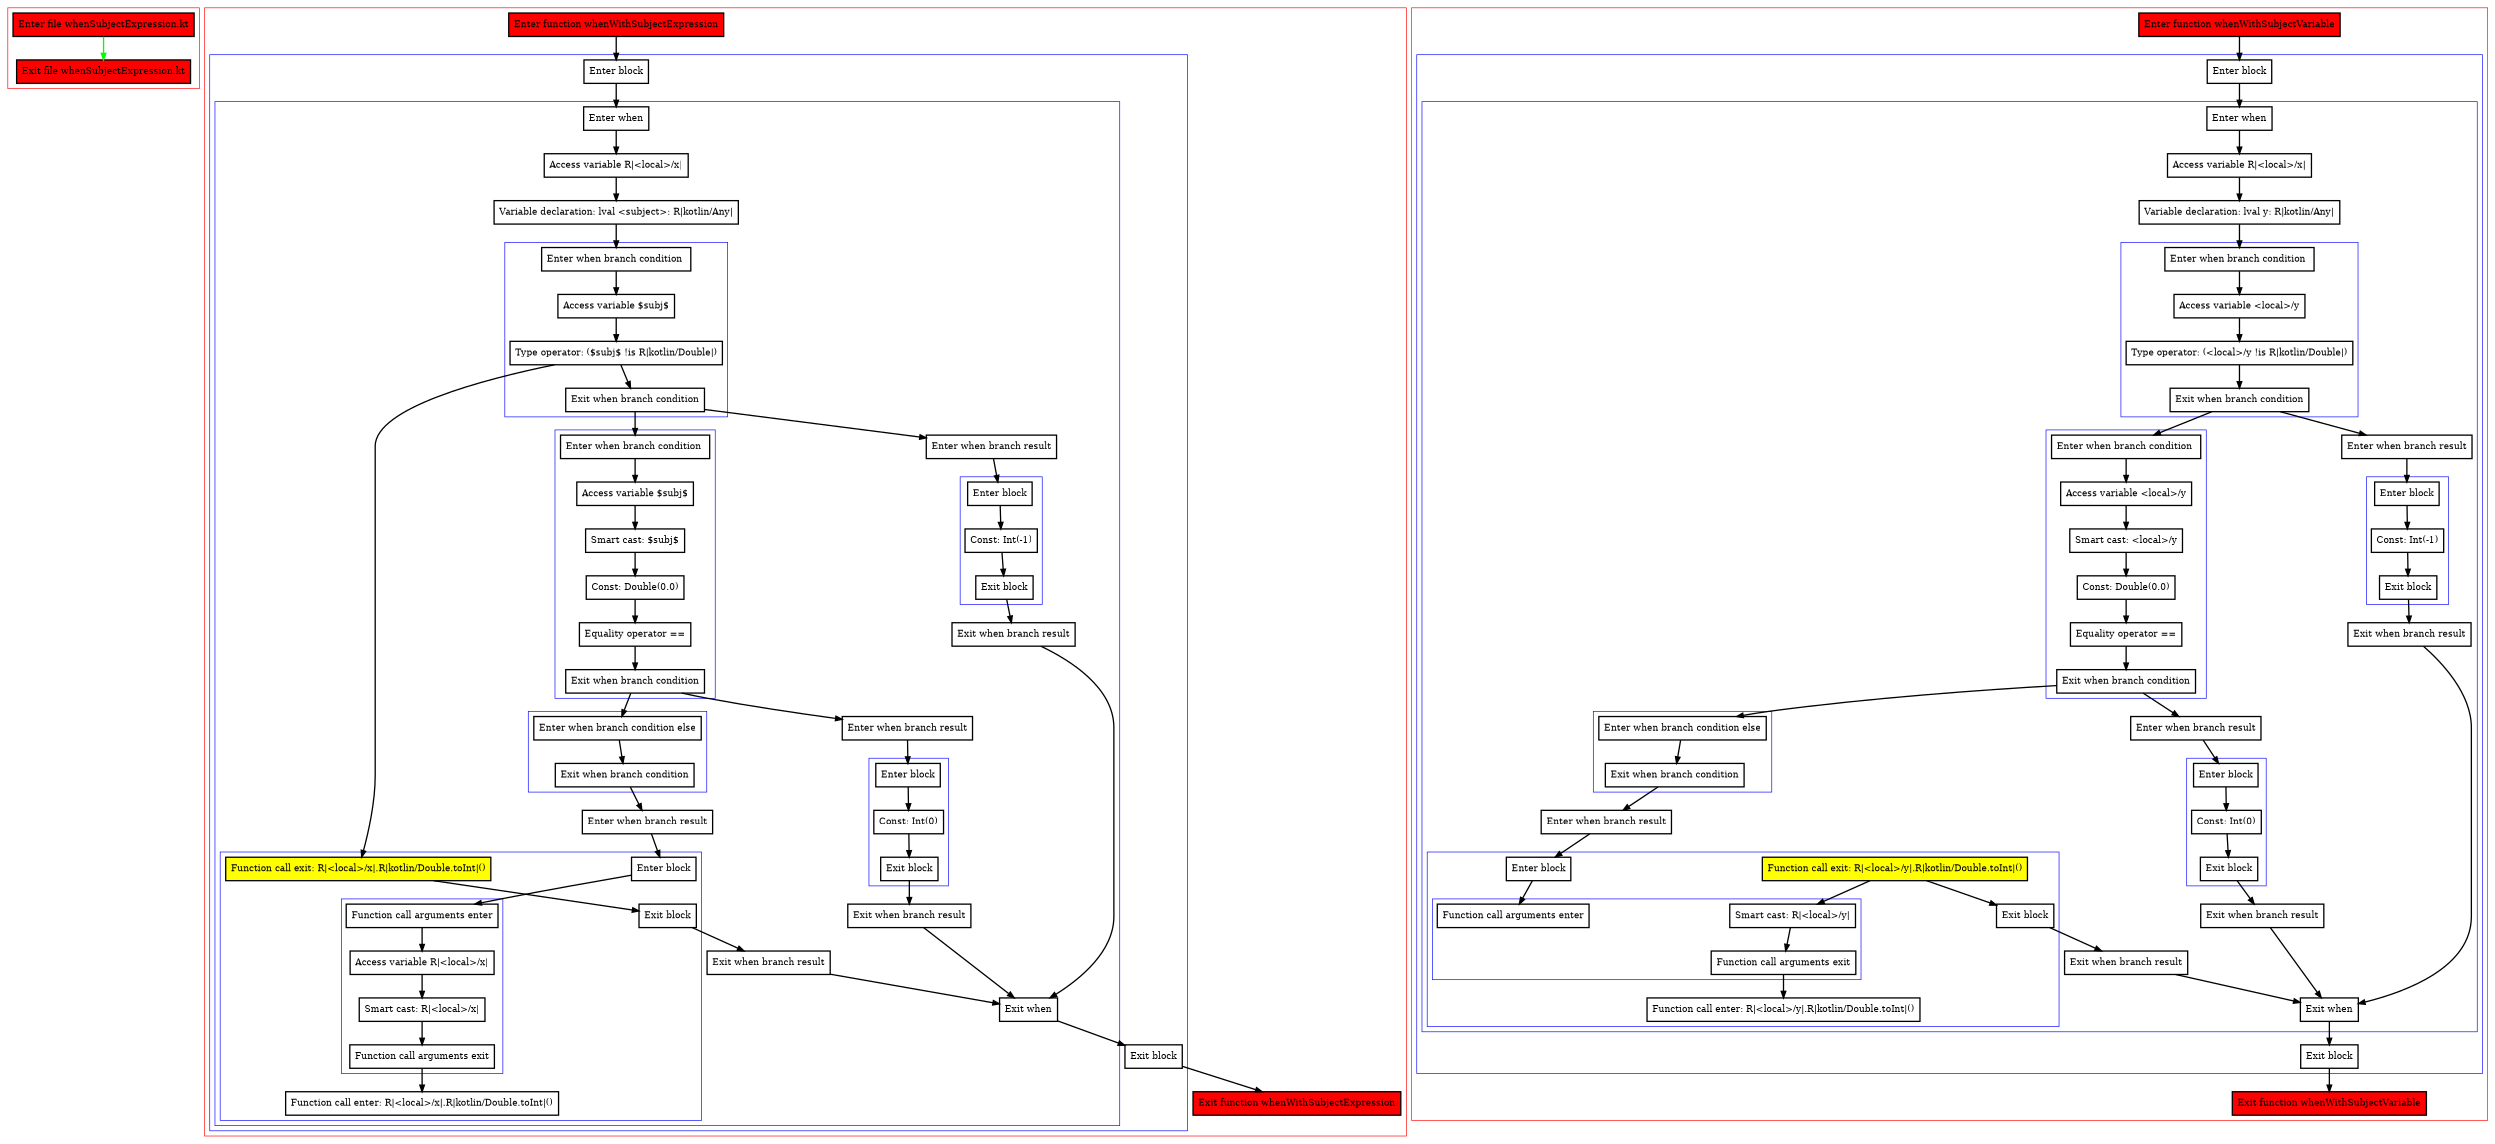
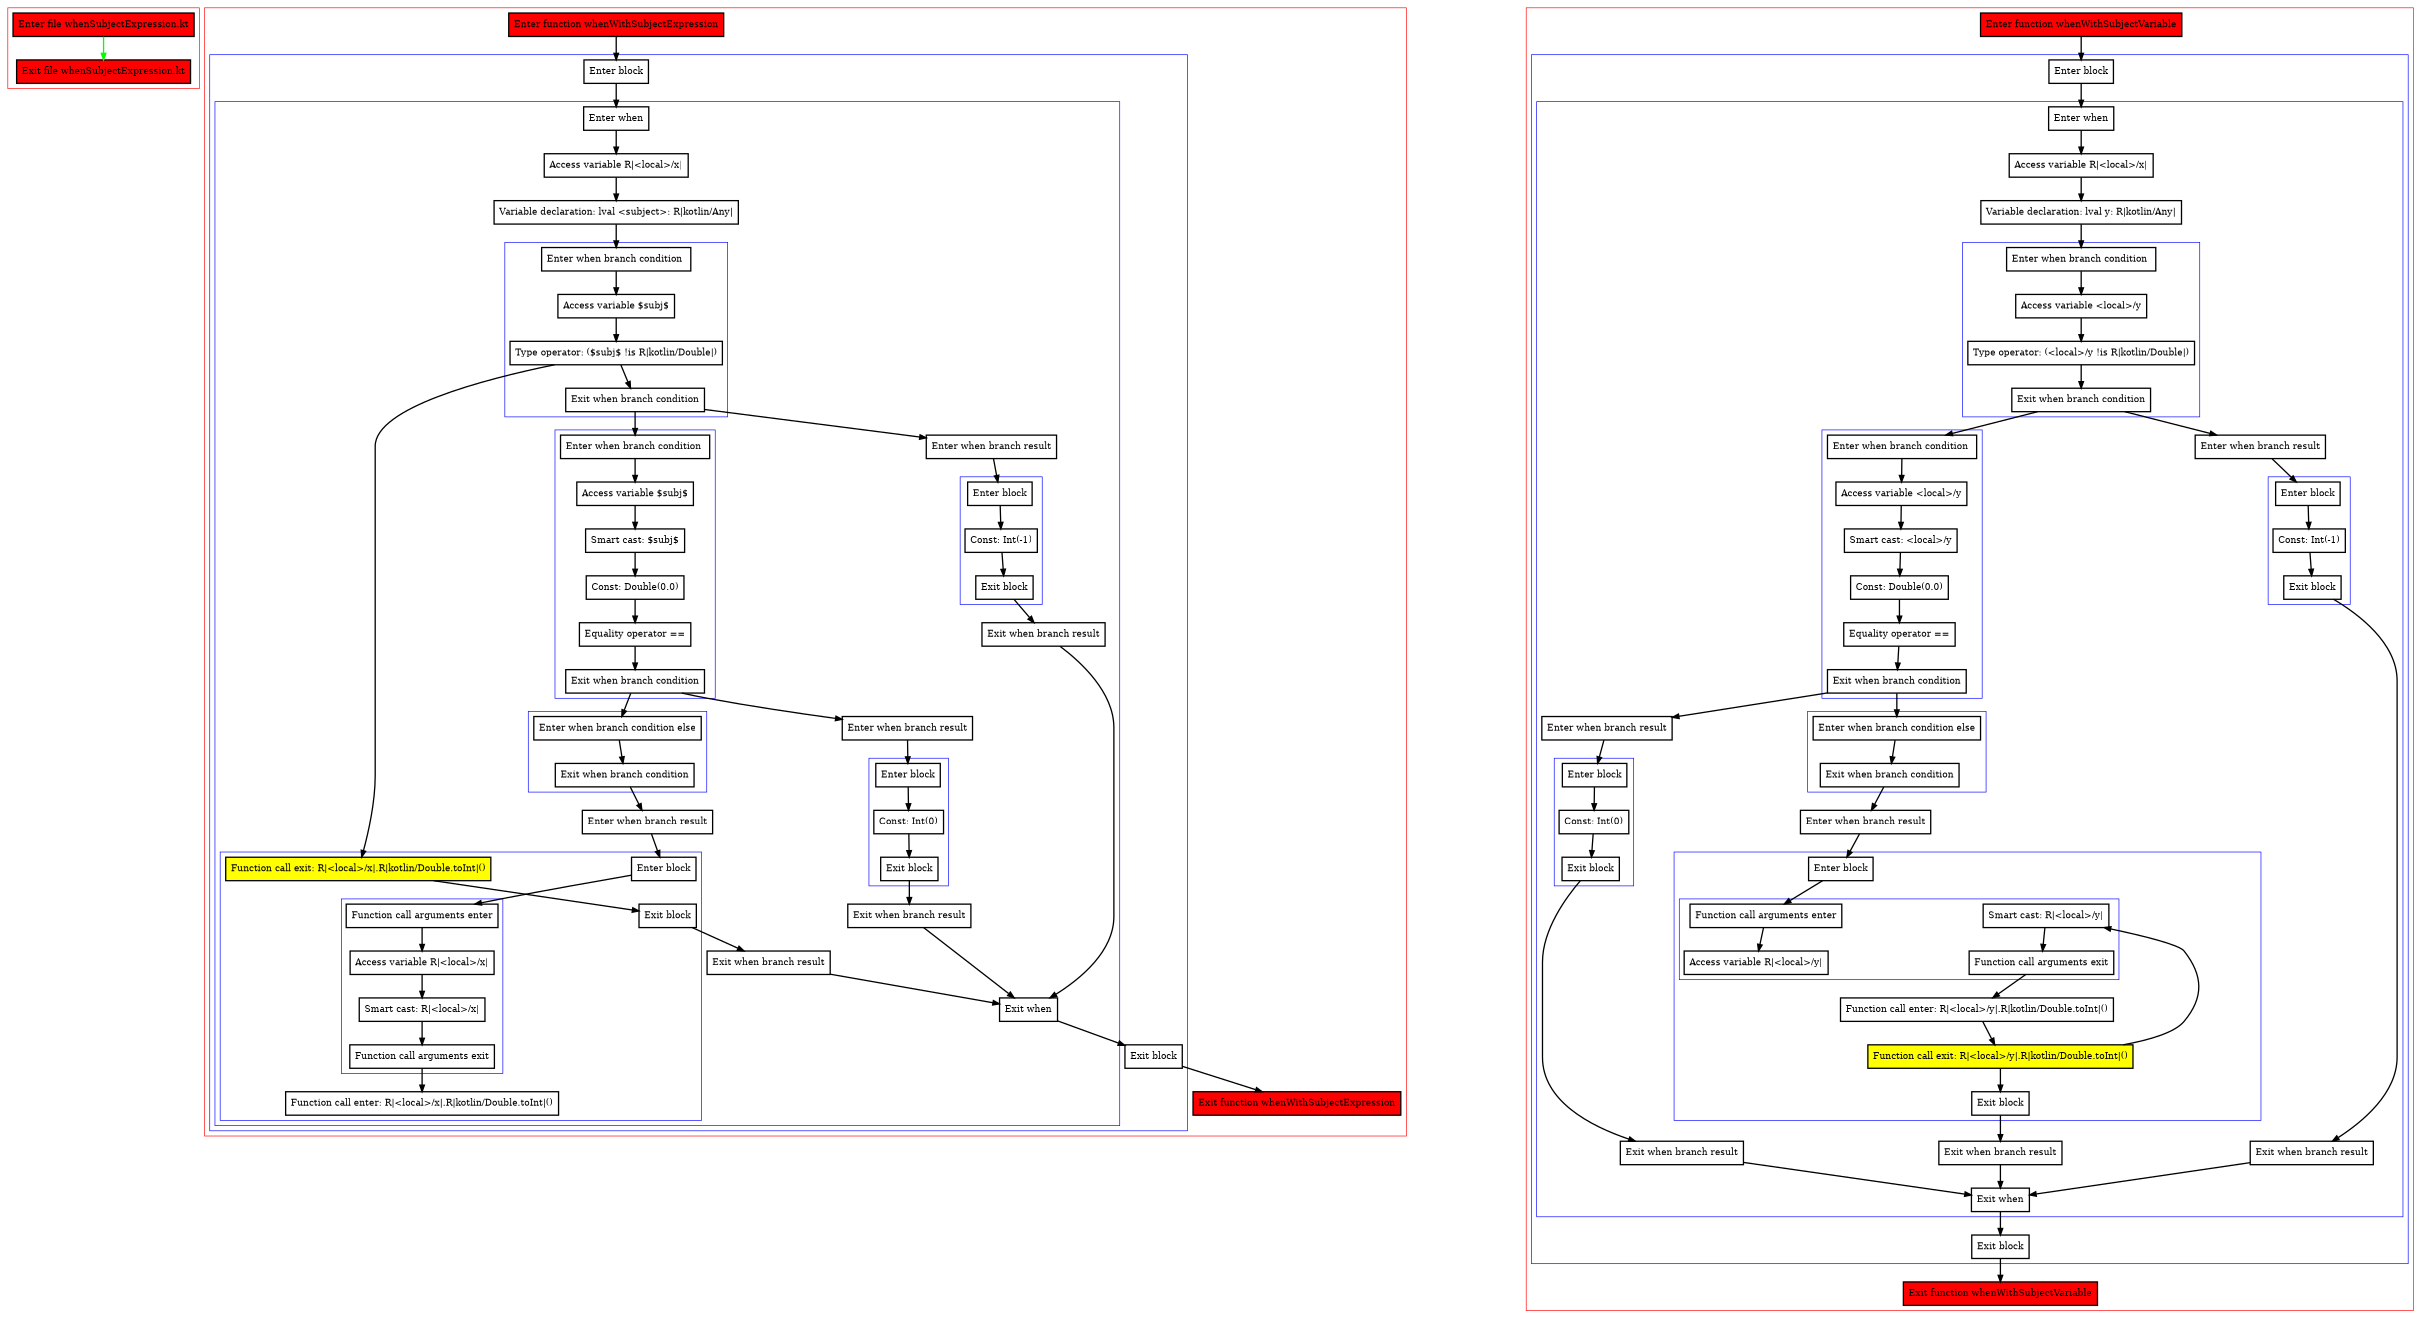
none -> (1756, 963)
none -> (1987, 1030)
